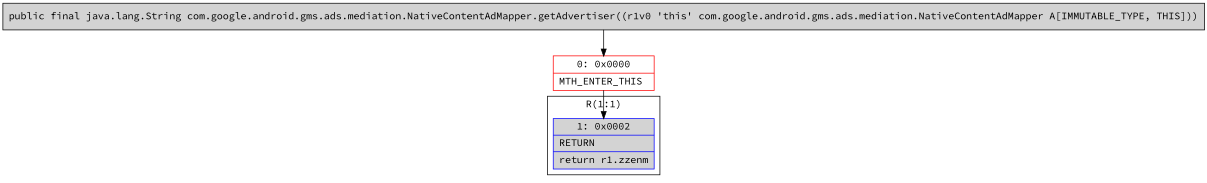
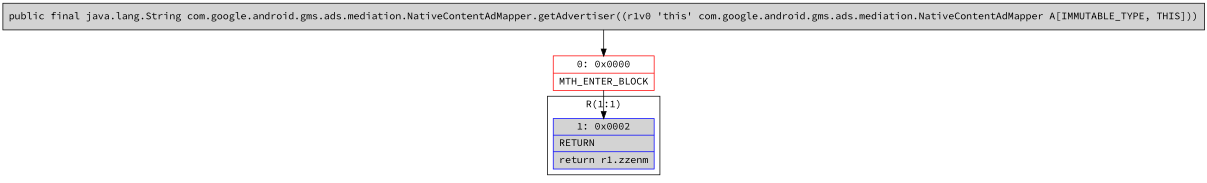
(601, 81) -> (604, 81)
